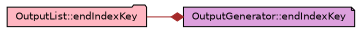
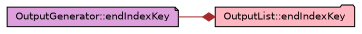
(159, 17) -> (191, 17)
